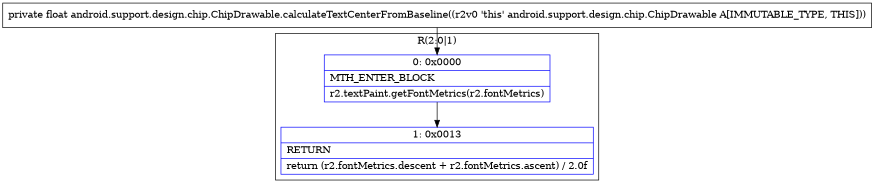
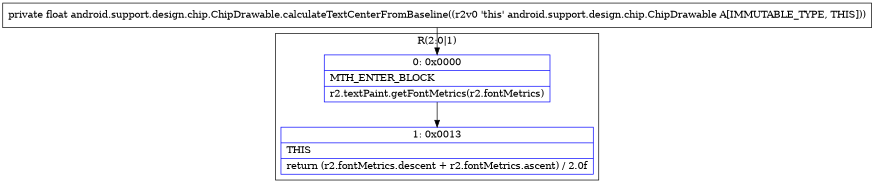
(309, 150) -> (299, 150)
